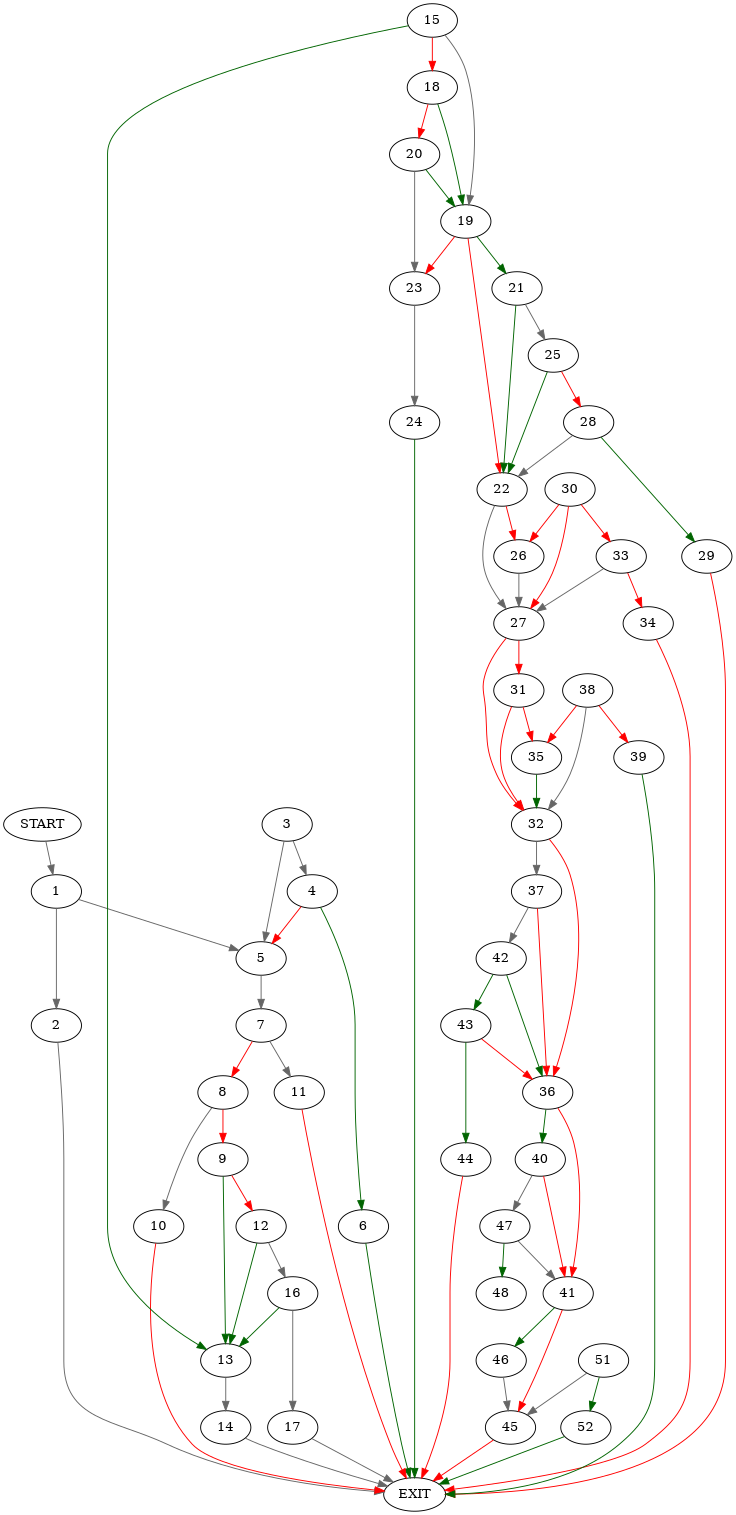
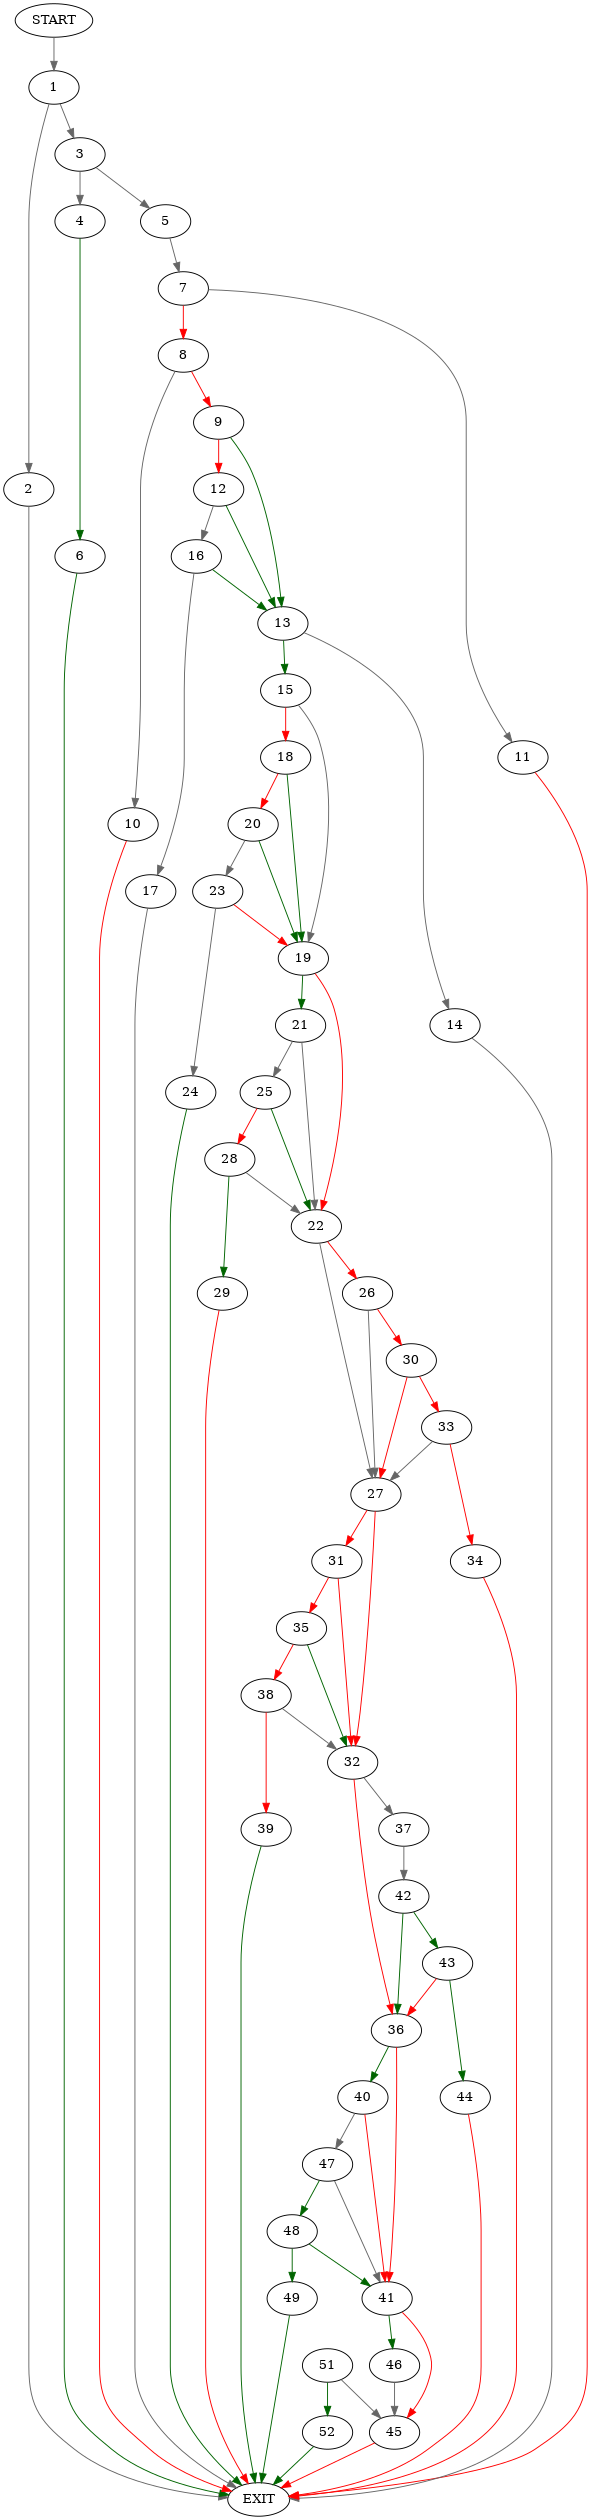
(443, 251) -> (257, 922)
(510, 384) -> (308, 1121)
(547, 519) -> (387, 1323)
(108, 599) -> (284, 652)
(565, 720) -> (286, 1658)
(290, 921) -> none
(154, 924) -> (65, 117)
(542, 987) -> none
none -> (336, 2262)
none -> (292, 2298)
